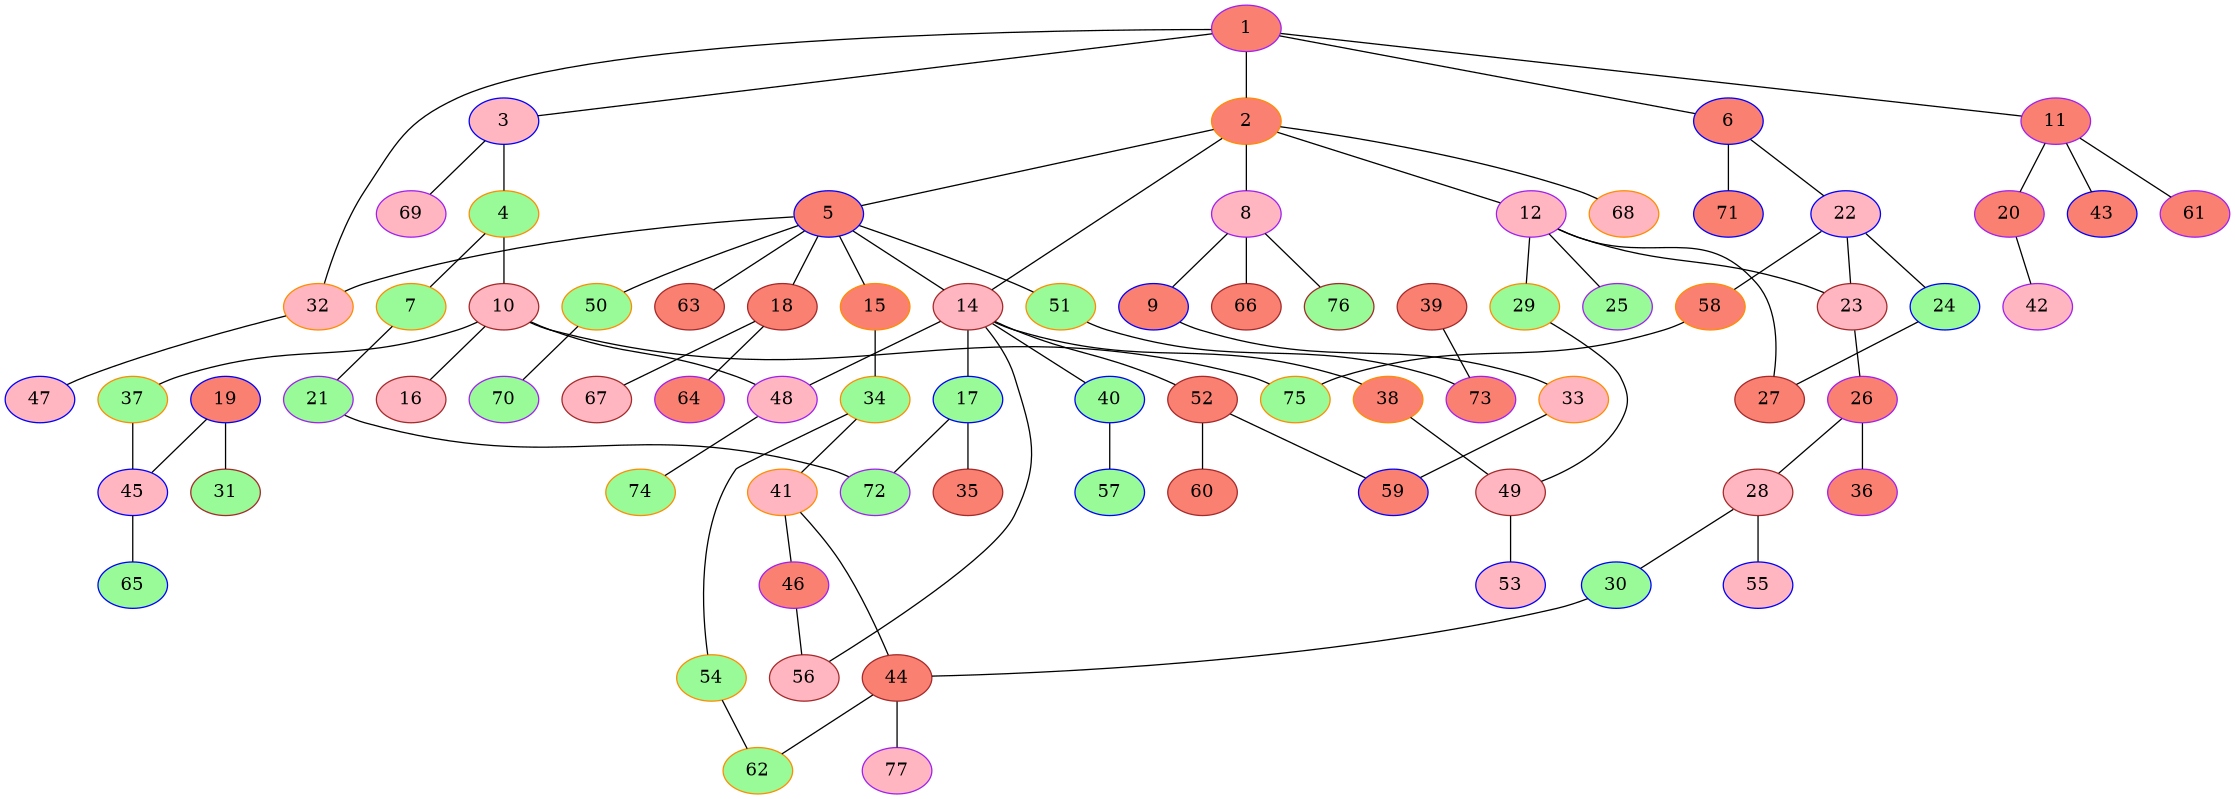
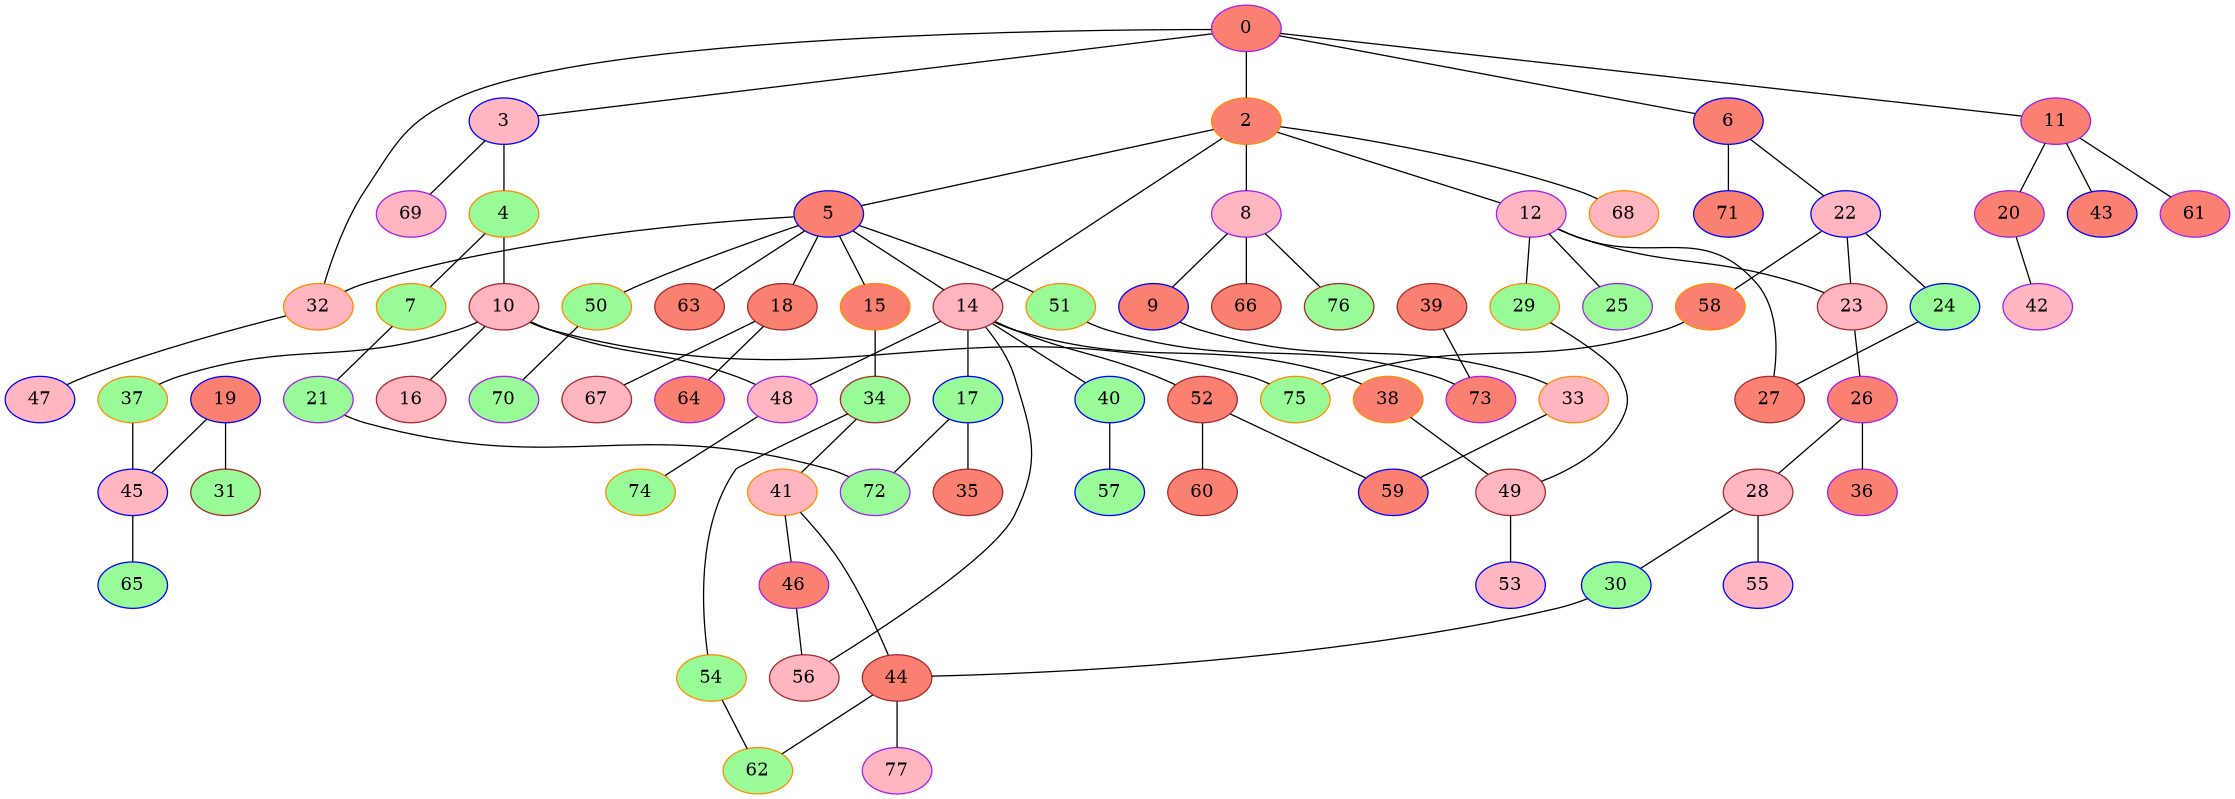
(1246, 28) -> (1246, 28)
(875, 400) -> (875, 400)
